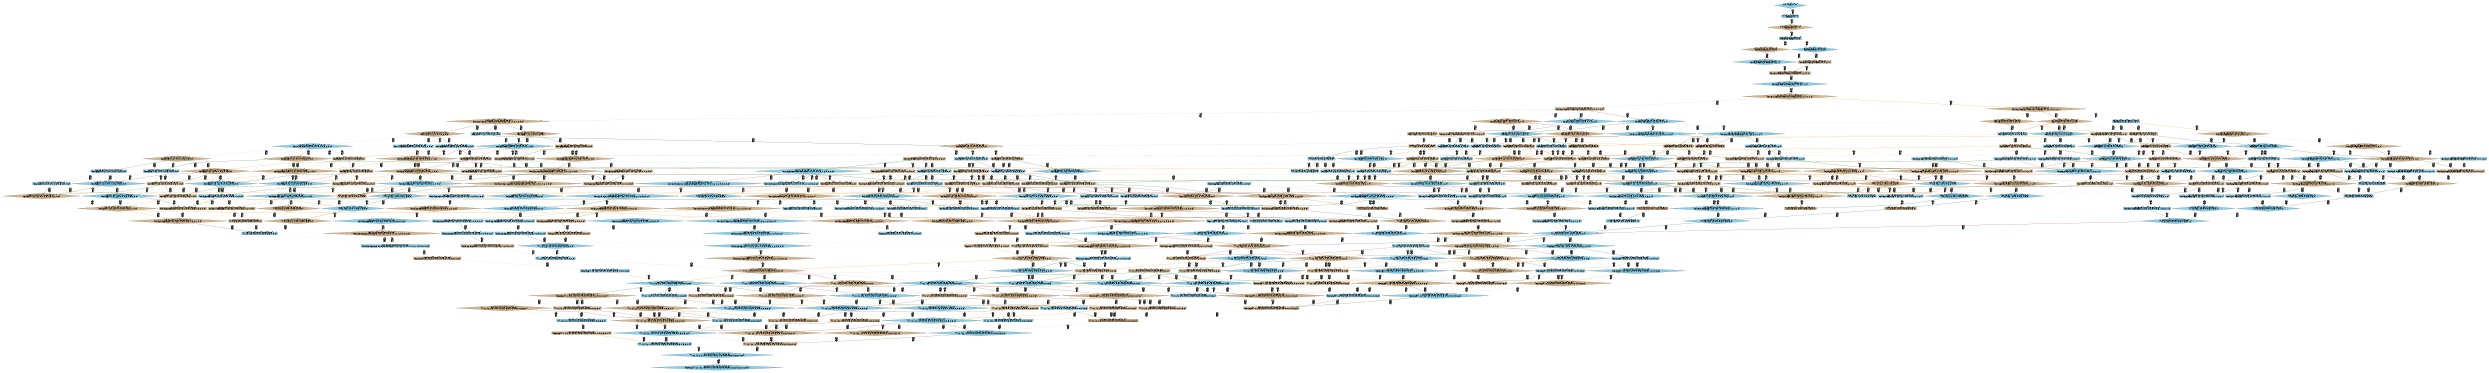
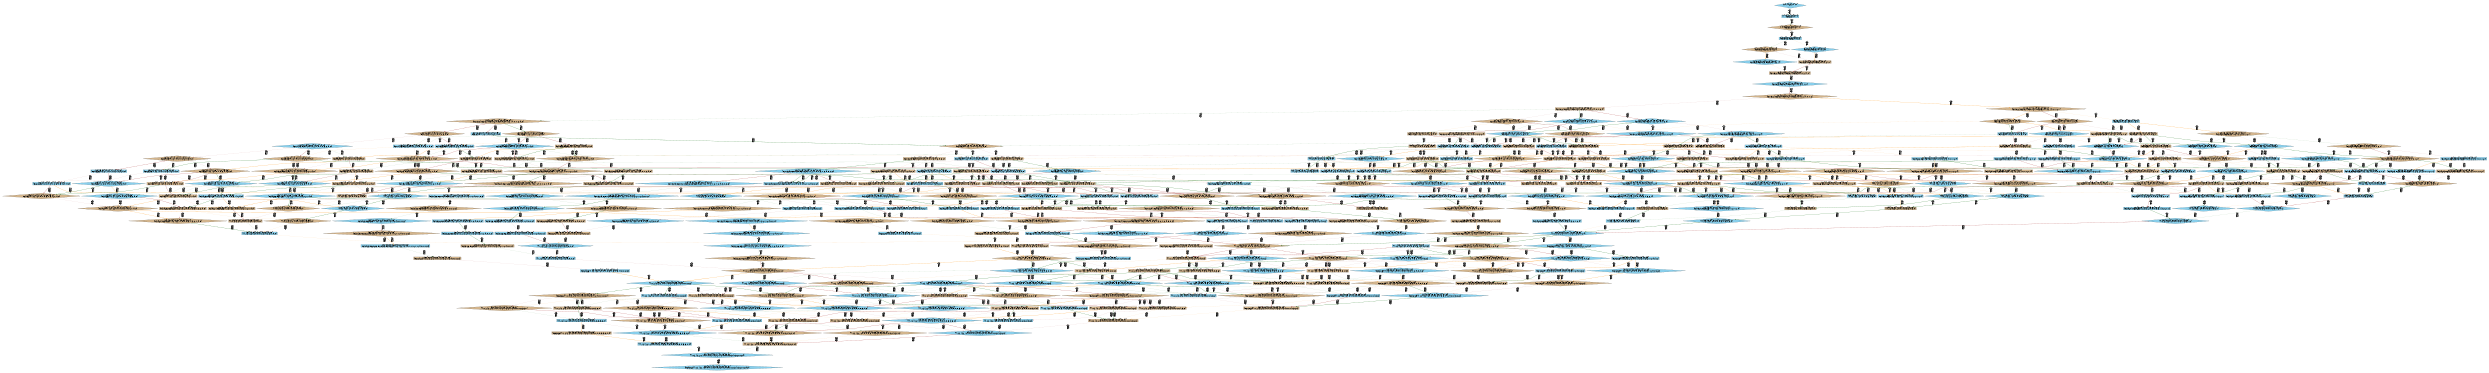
(1791, 12) -> (1788, 11)
